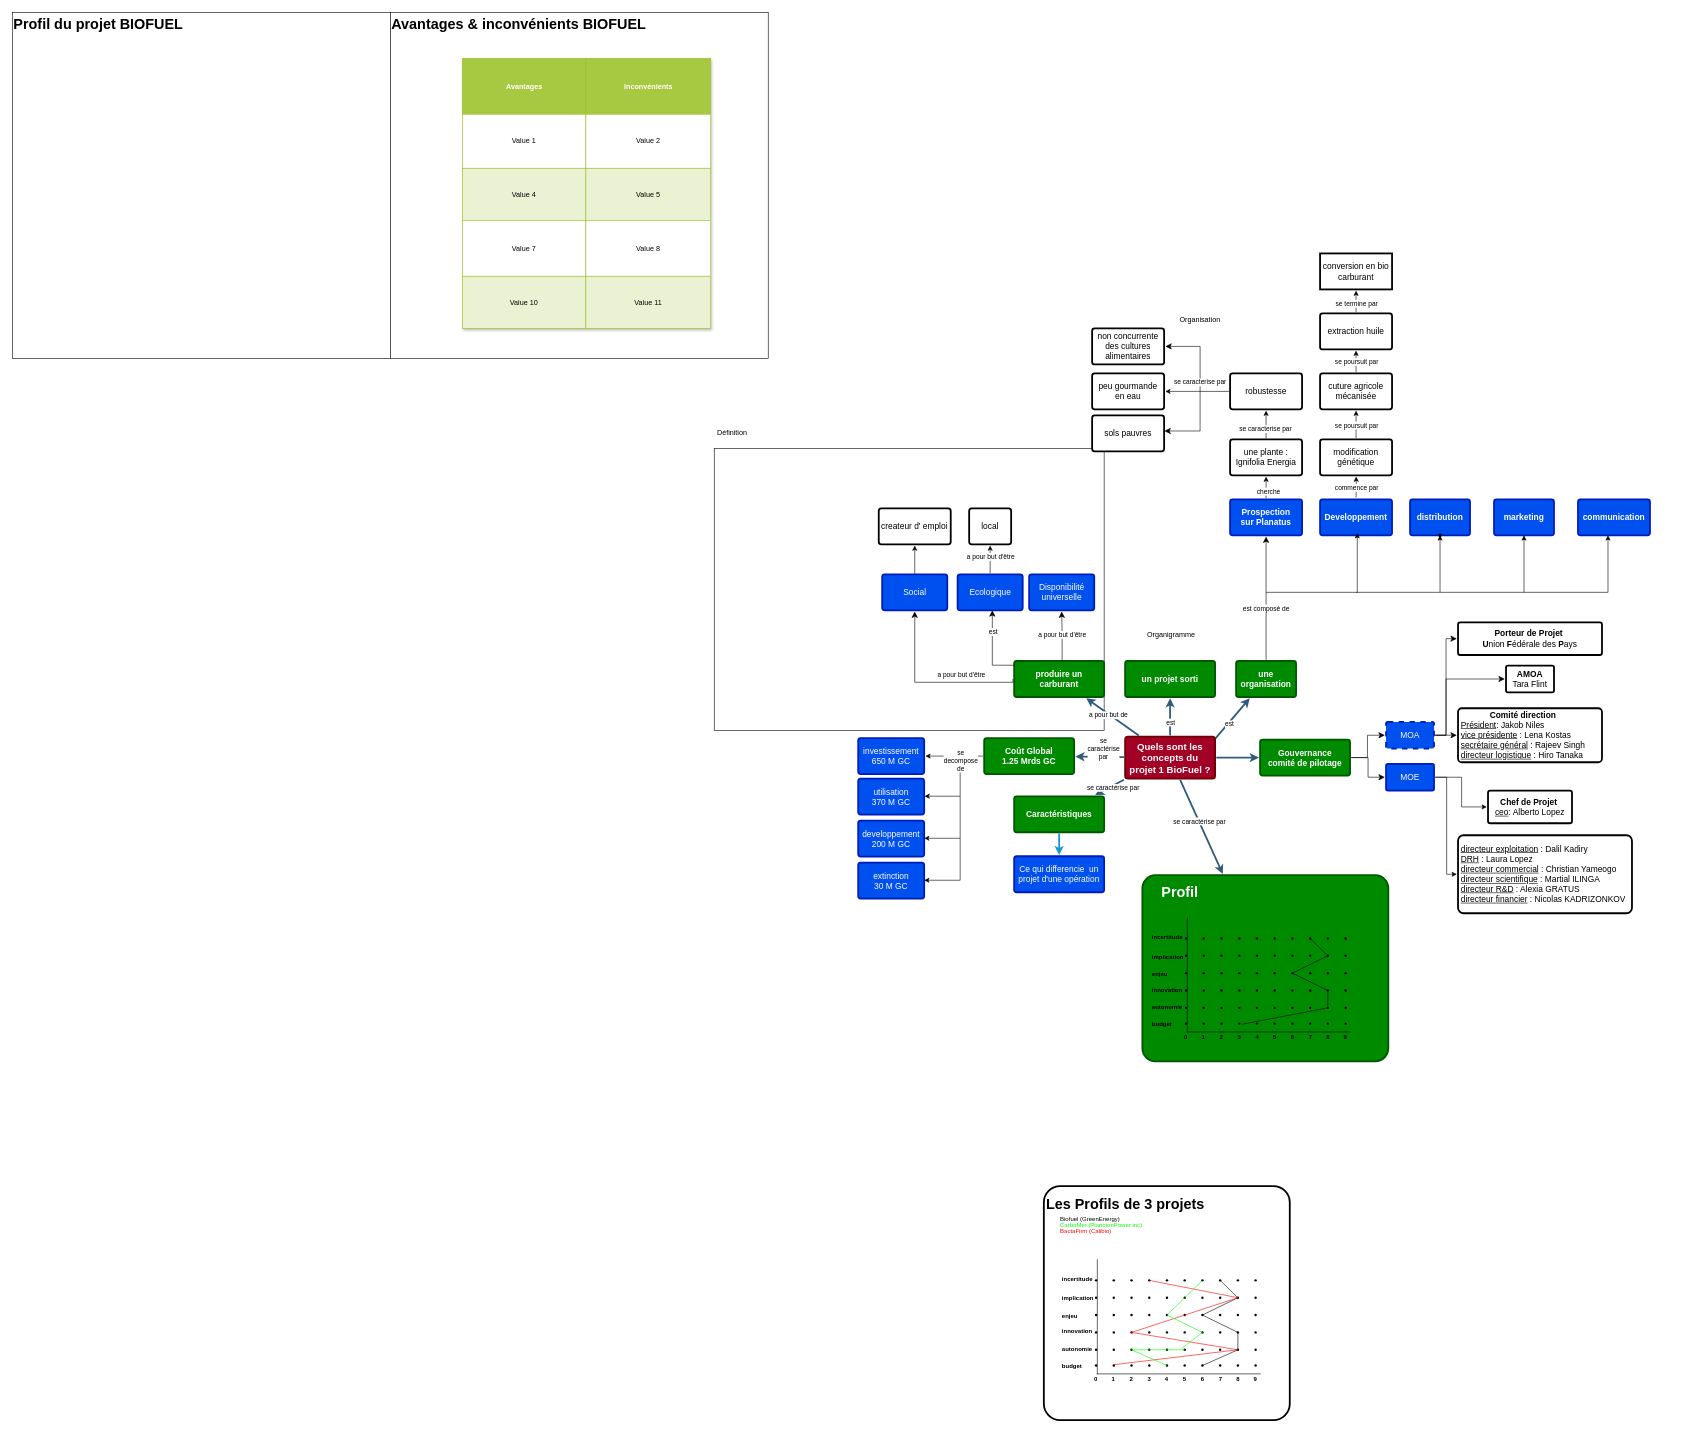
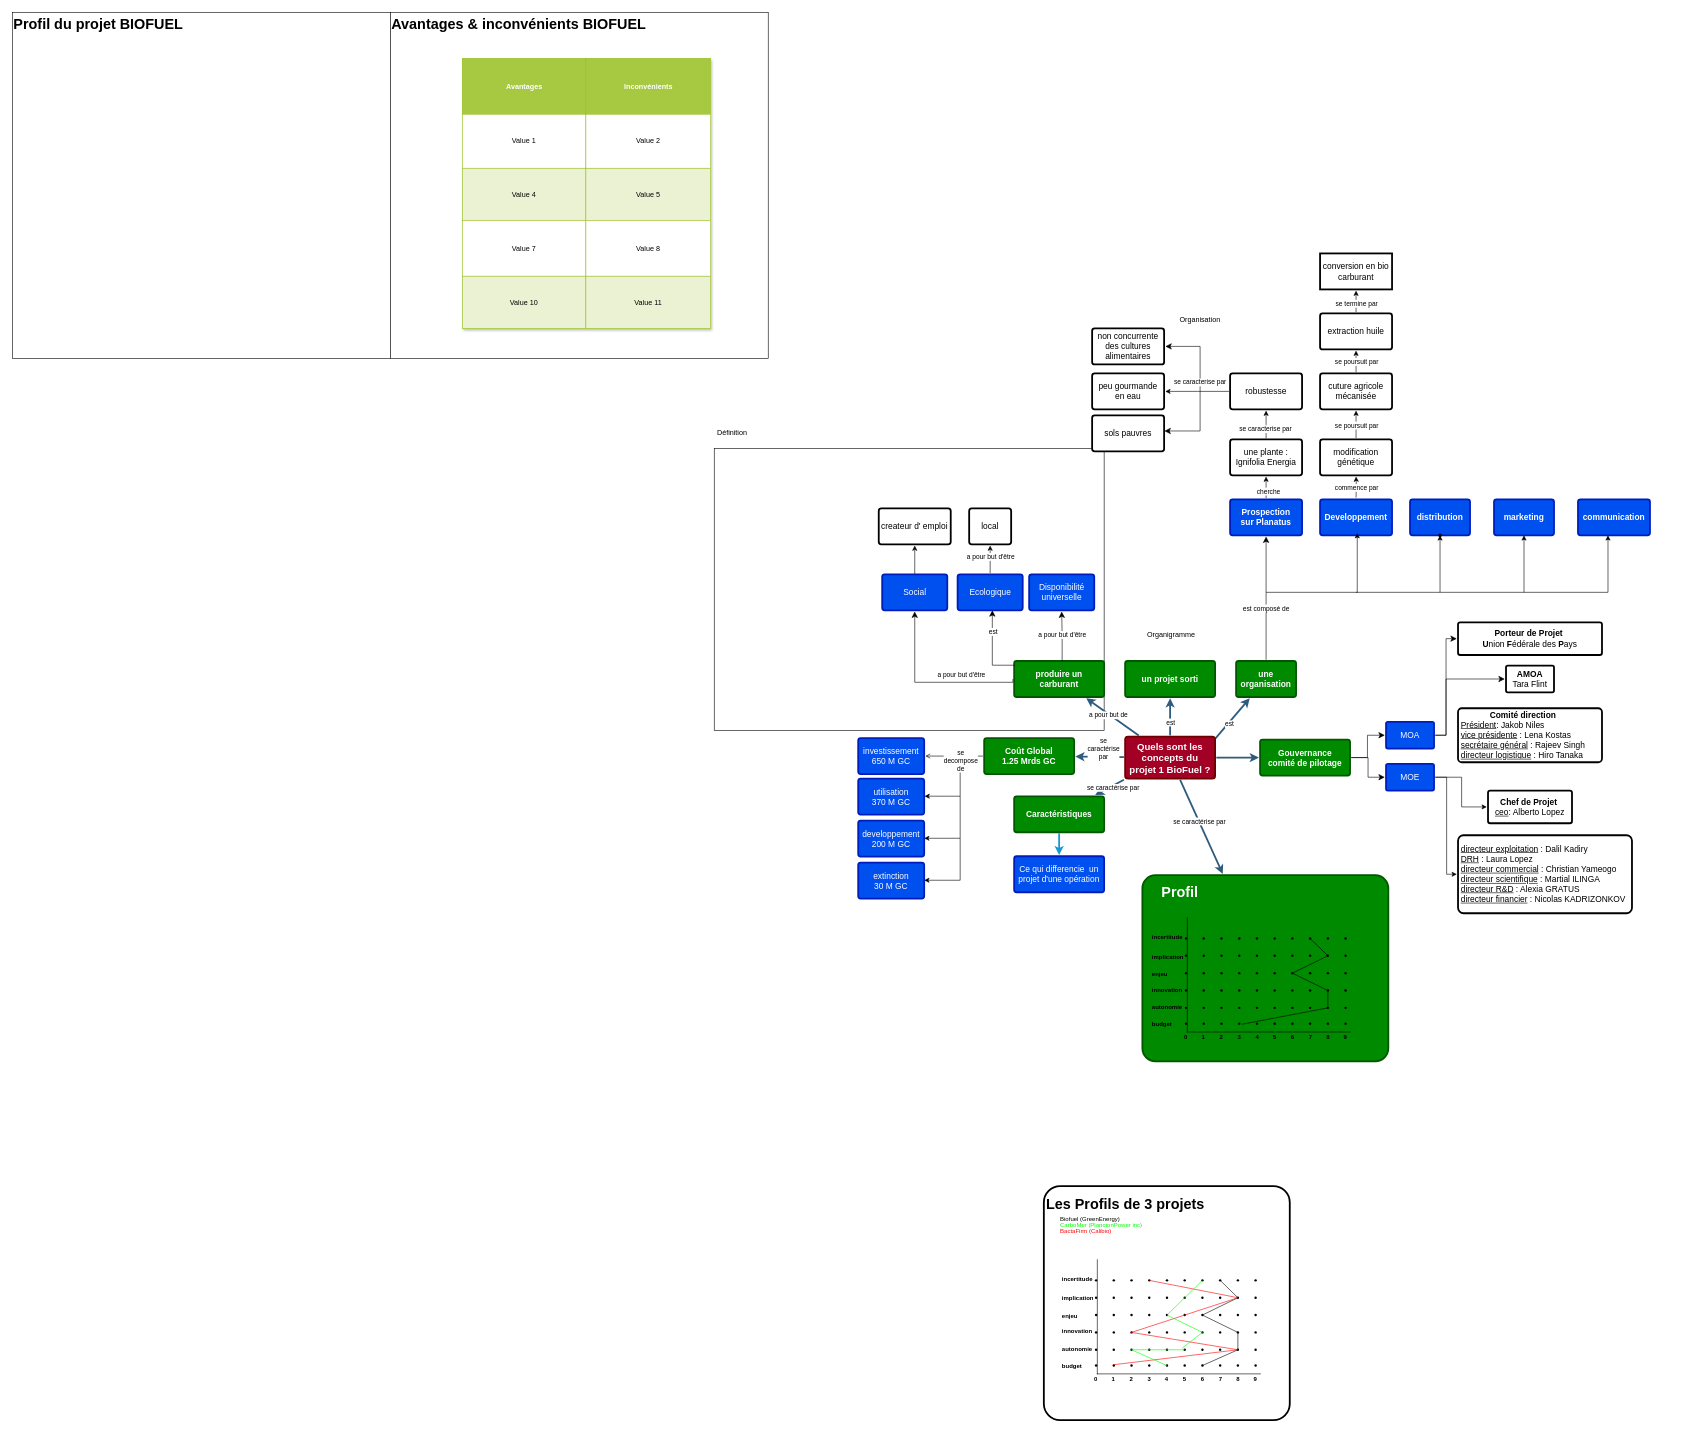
(1410, 735) -> (1410, 735)
(1450, 735) -> none
(930, 756) -> (929, 756)
